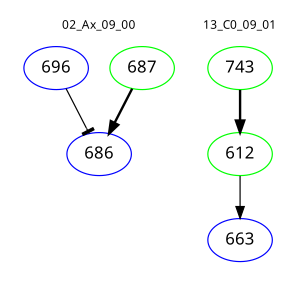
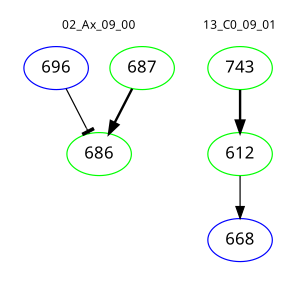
(99, 154) -> (99, 154)
(240, 240) -> (240, 240)
